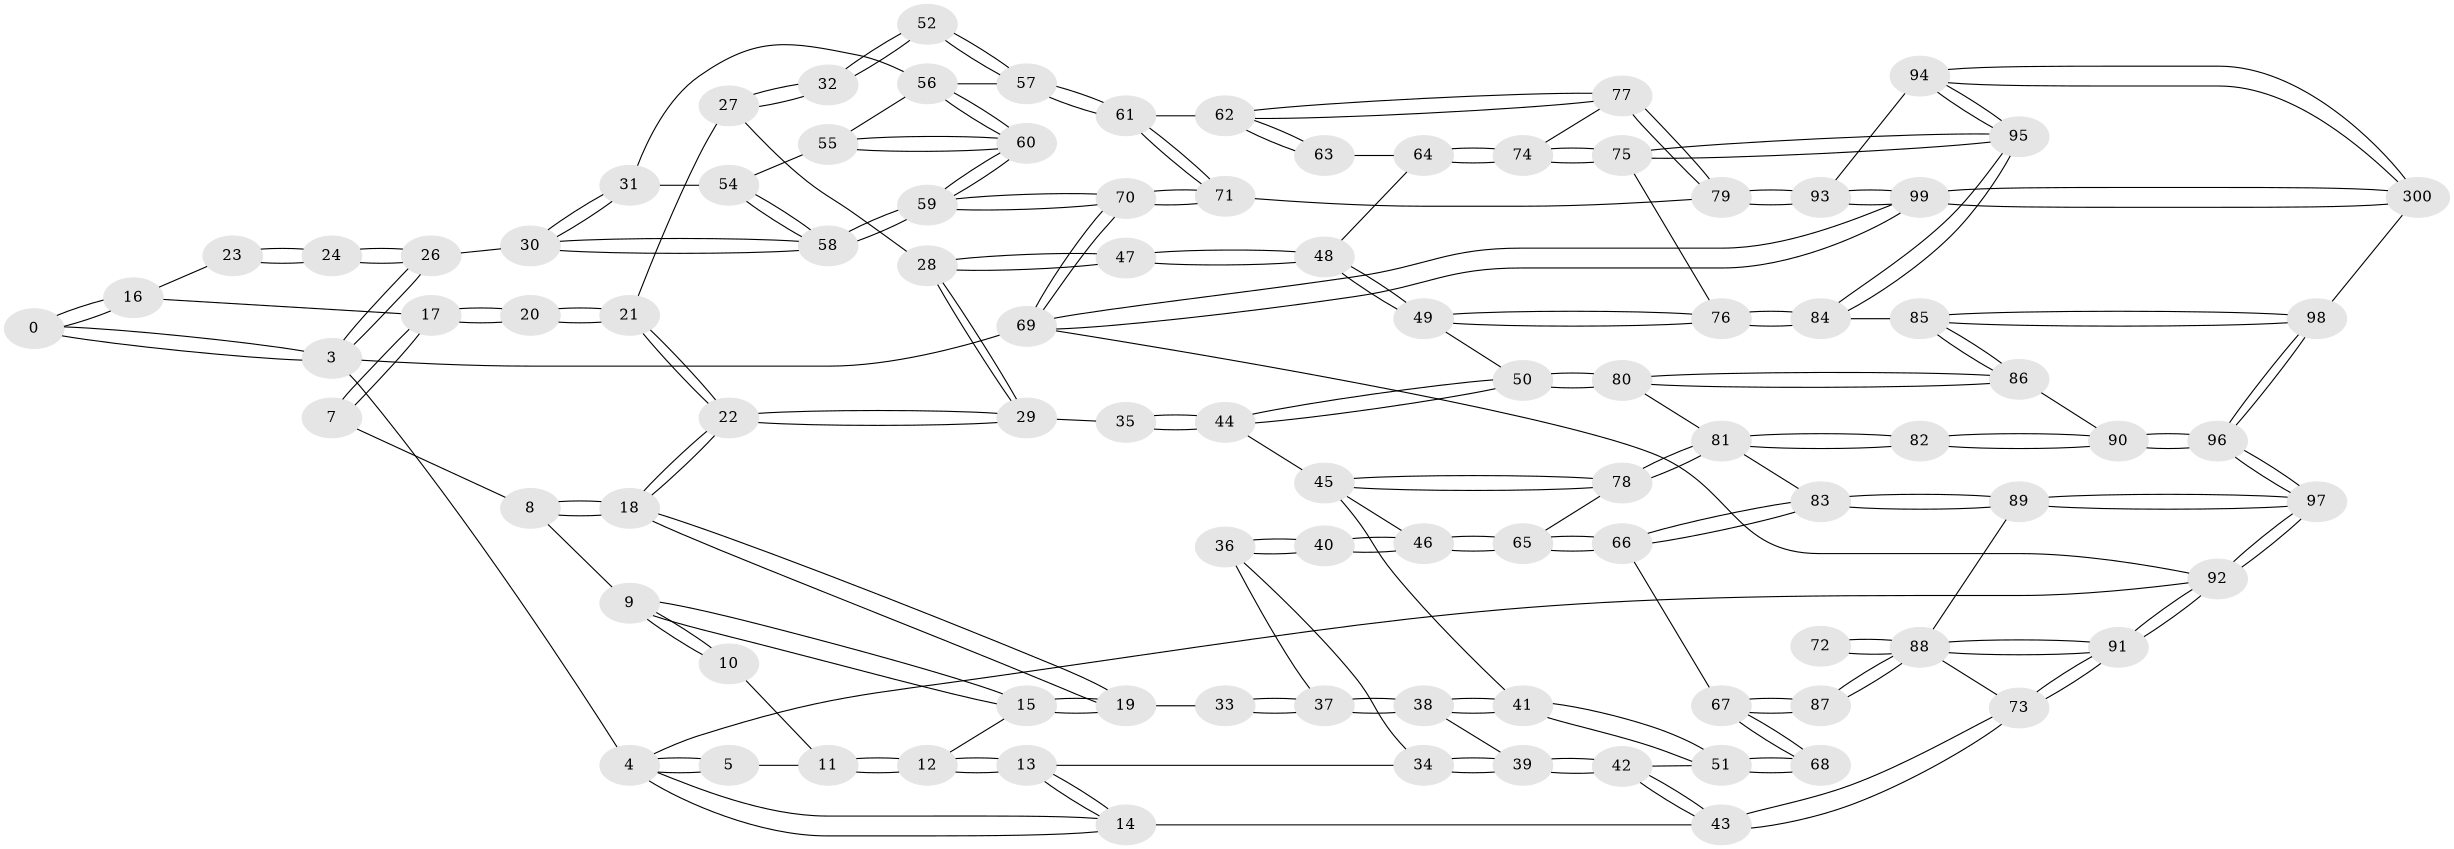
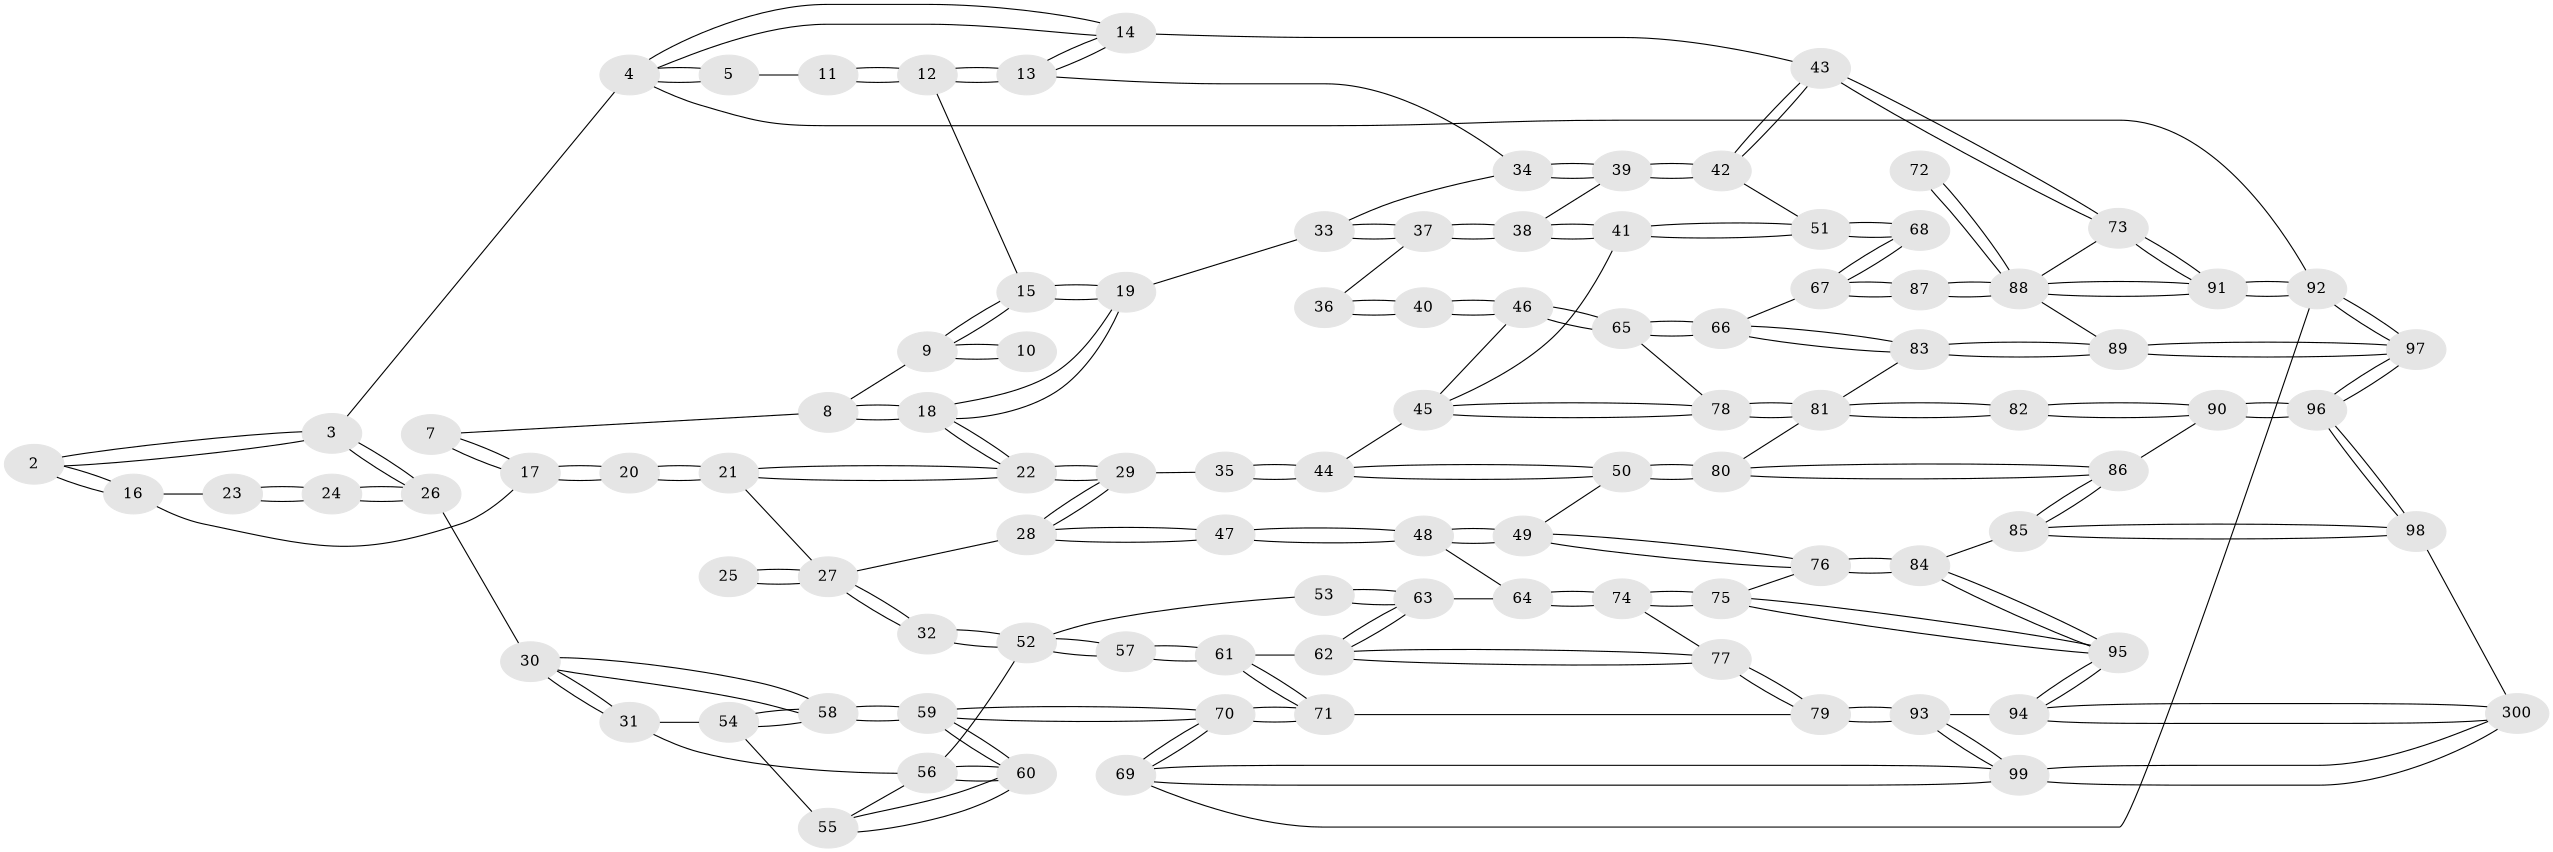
(977, 84) -> (989, 701)
(34, 329) -> (34, 464)
(698, 366) -> none
none -> (729, 577)
none -> (1324, 596)
(1332, 650) -> (1420, 194)
(784, 720) -> none
